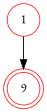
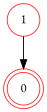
(24, 89) -> (24, 89)
